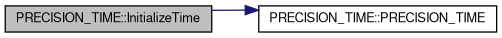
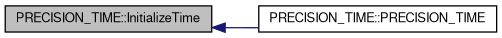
(229, 10) -> (242, 28)
